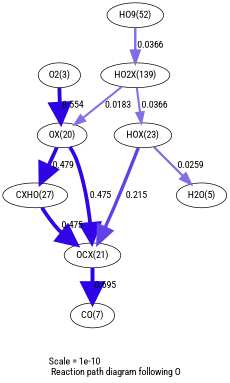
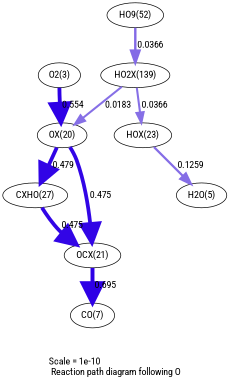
(189, 165) -> (189, 165)
(122, 188) -> none
